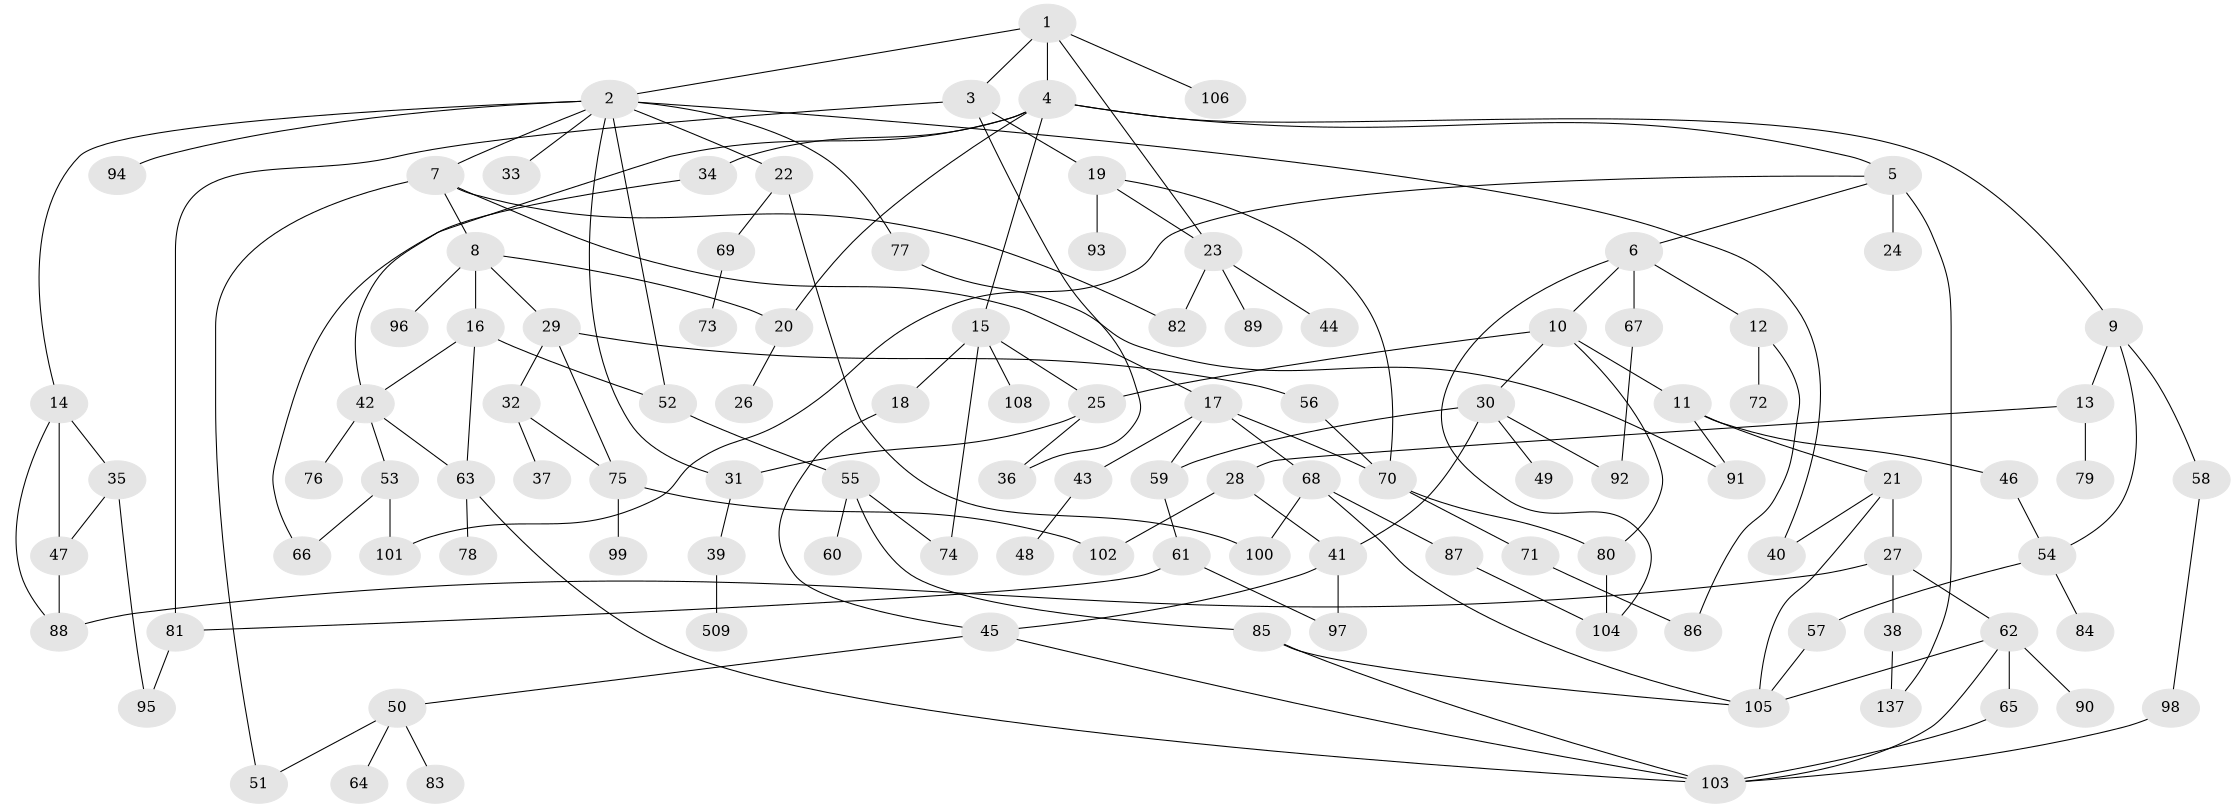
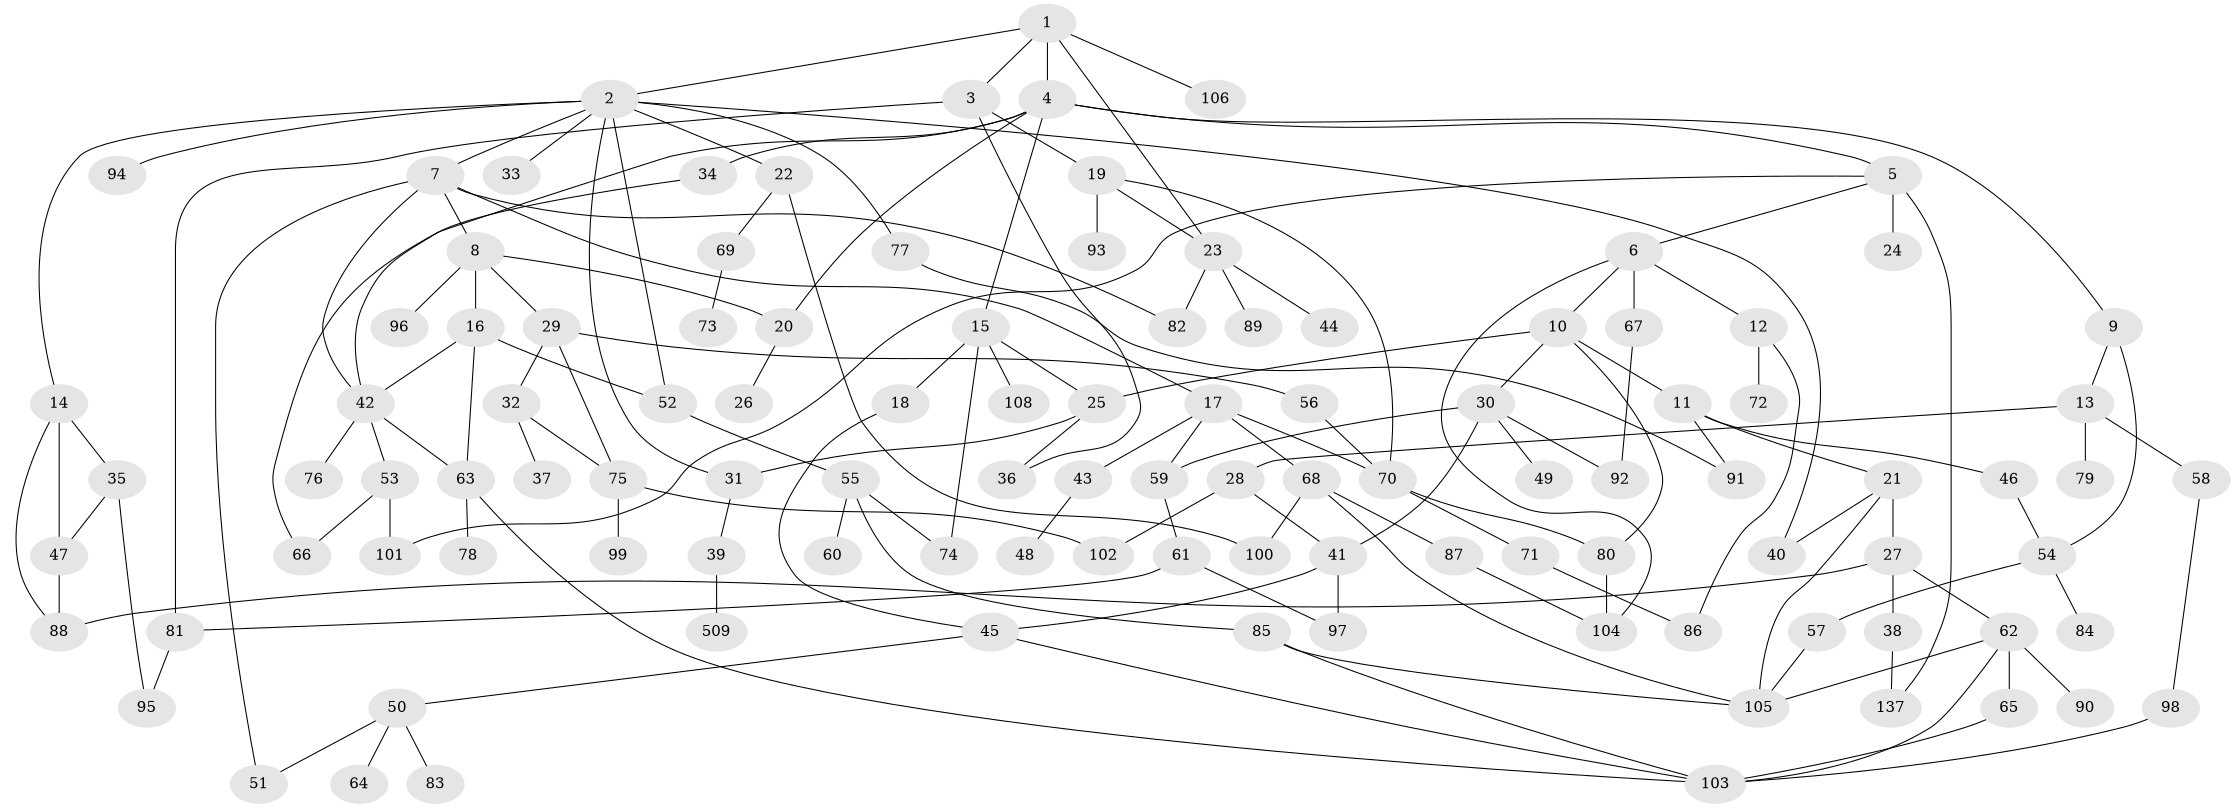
none -> (340, 279)
(2167, 400) -> (2144, 442)
